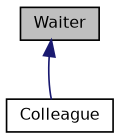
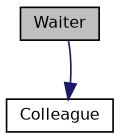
(49, 78) -> (71, 62)
